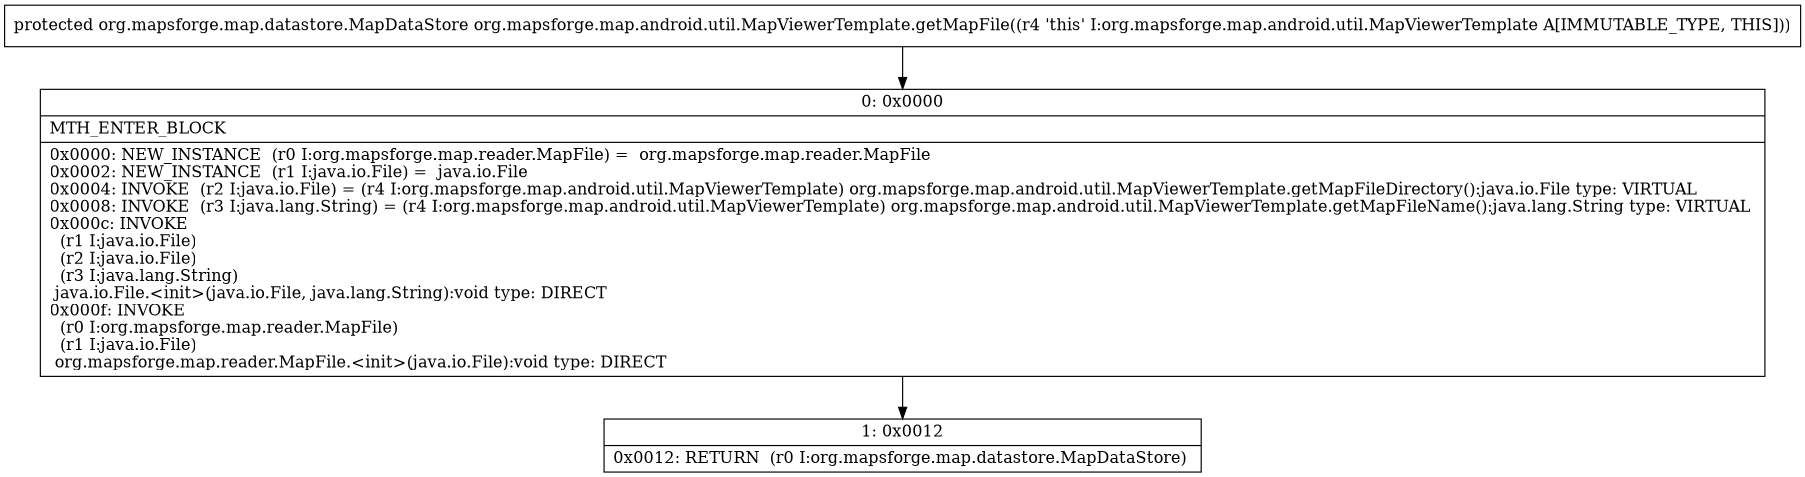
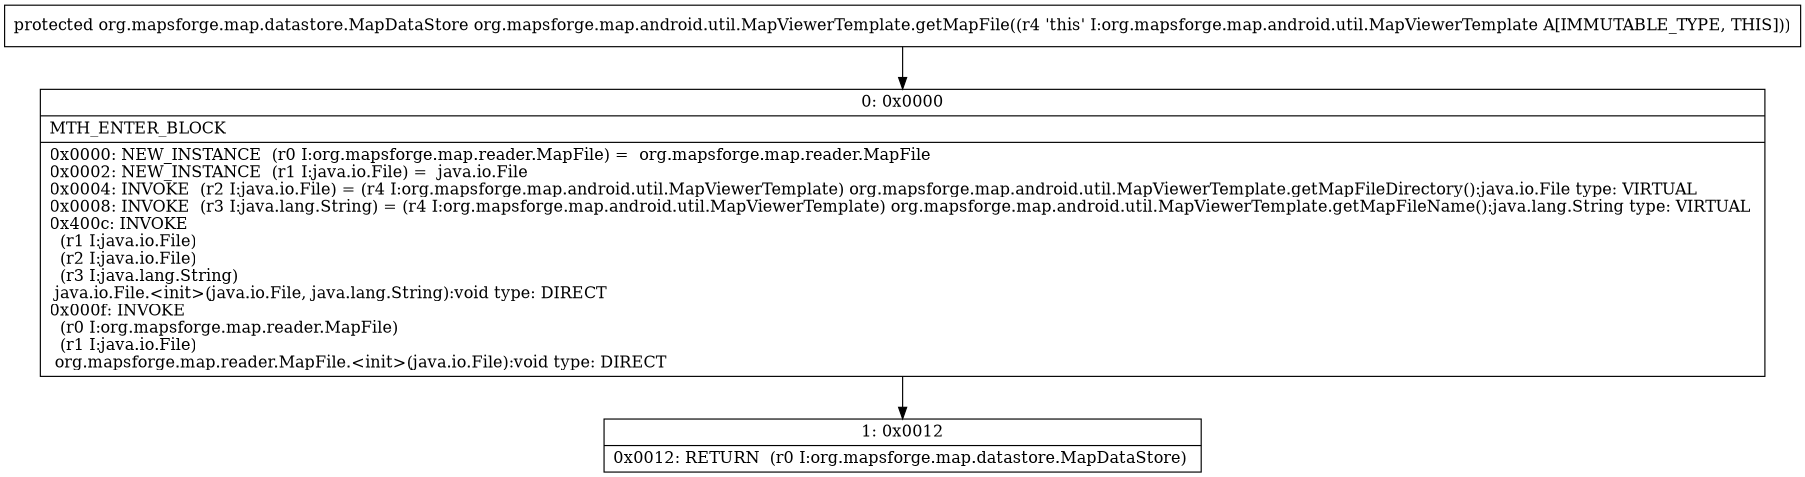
(124, 224) -> (124, 224)
